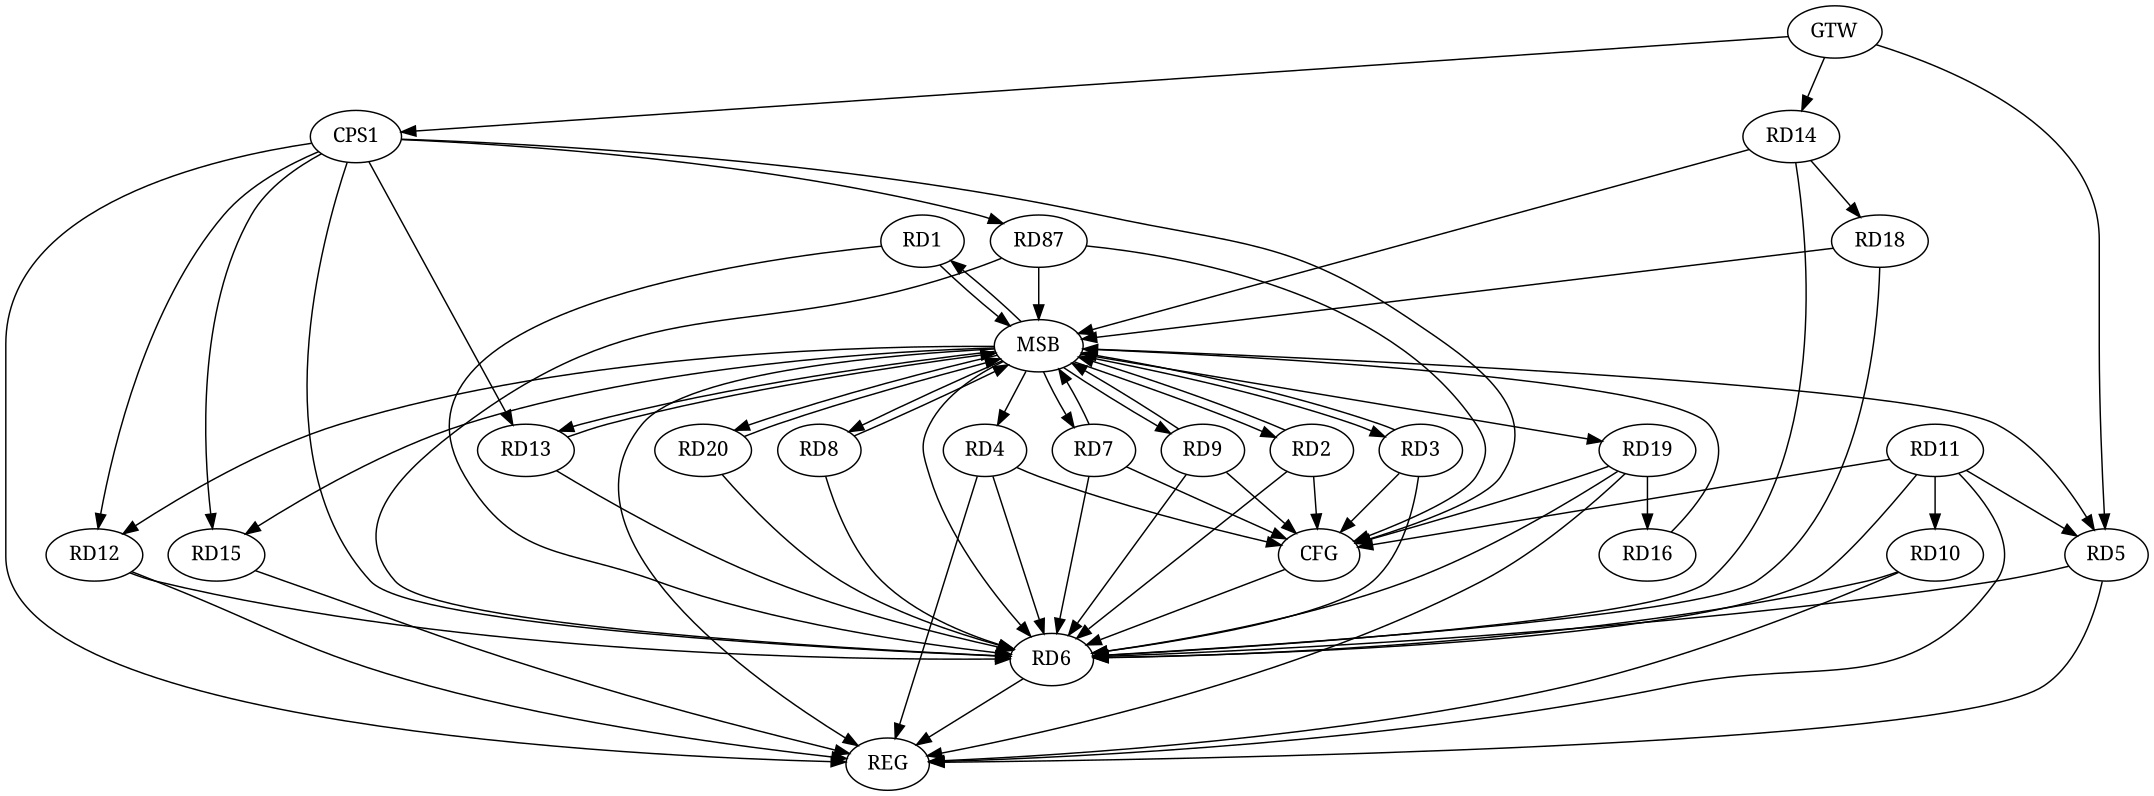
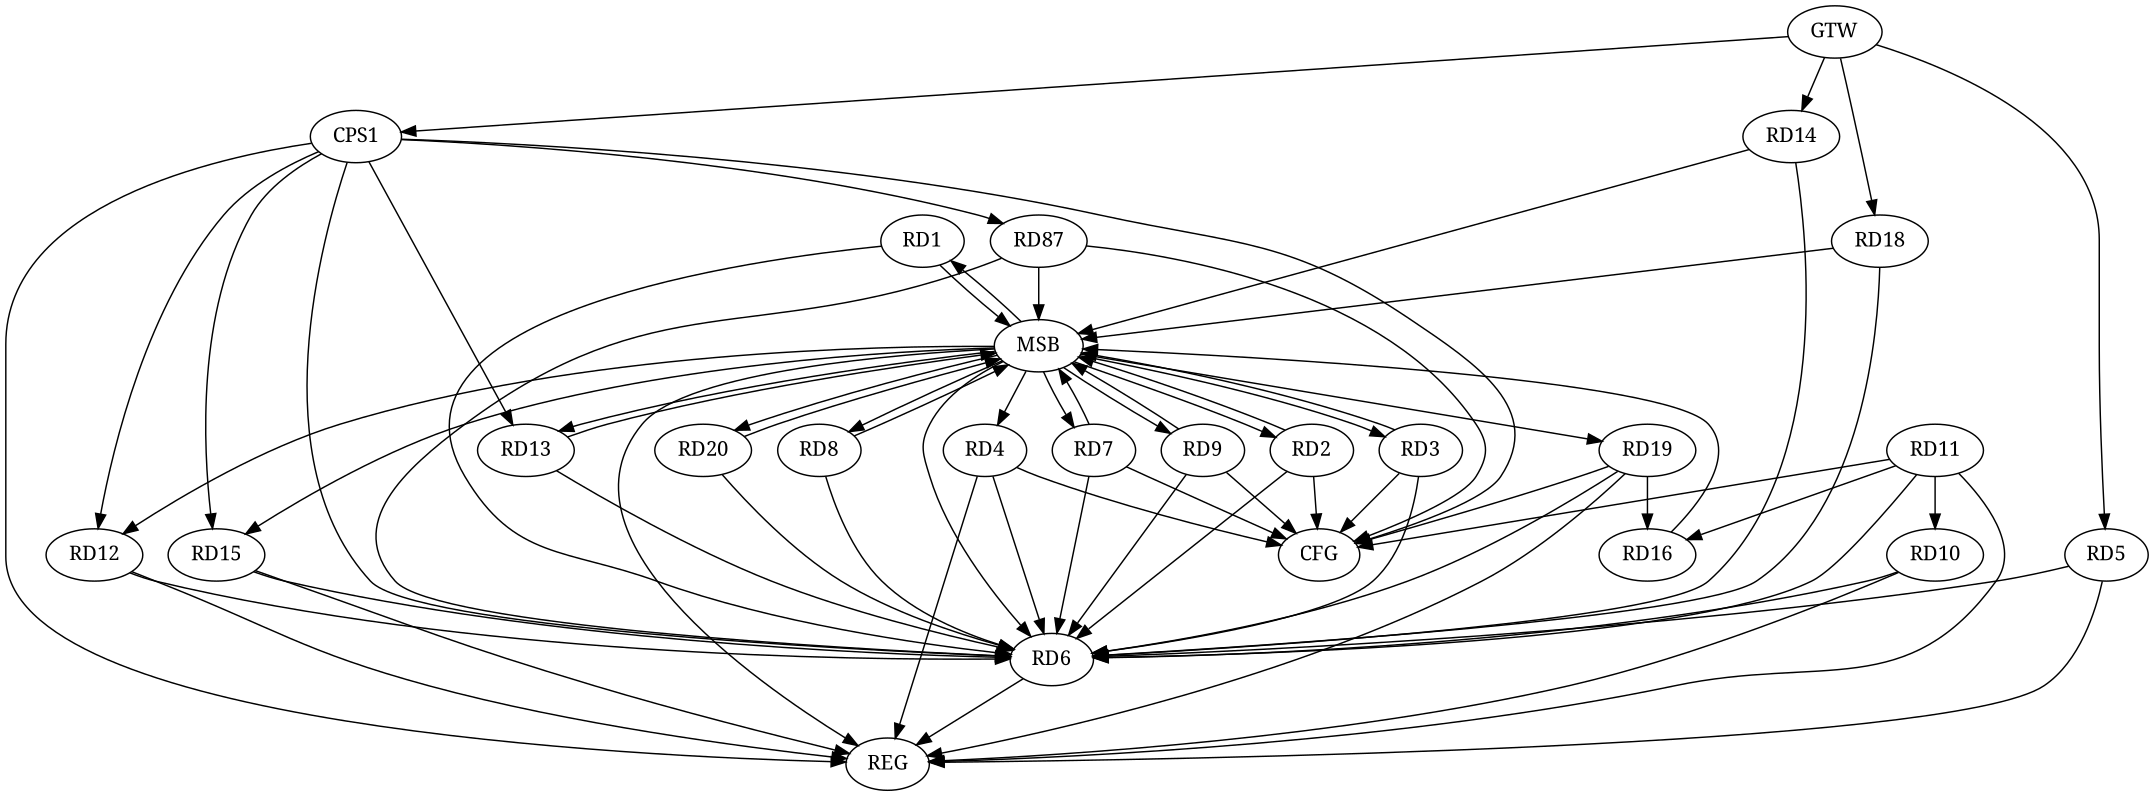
(1831, 183) -> (1856, 129)
(1607, 376) -> none
(2015, 499) -> (1798, 500)
(1193, 605) -> (622, 634)
